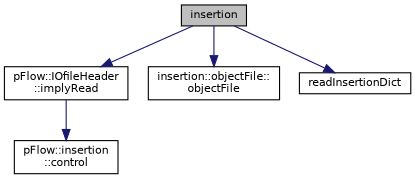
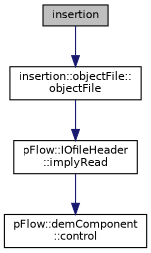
(152, 44) -> (76, 115)
(355, 83) -> none
(66, 157) -> (76, 231)
